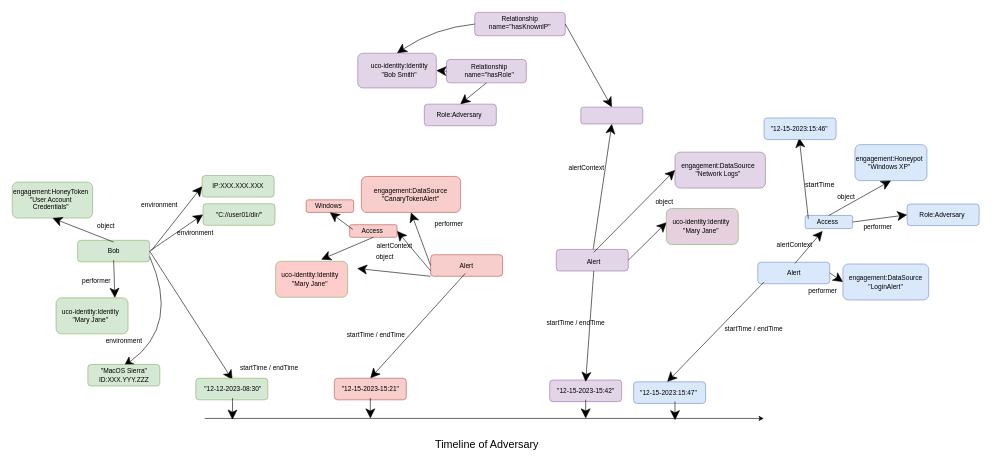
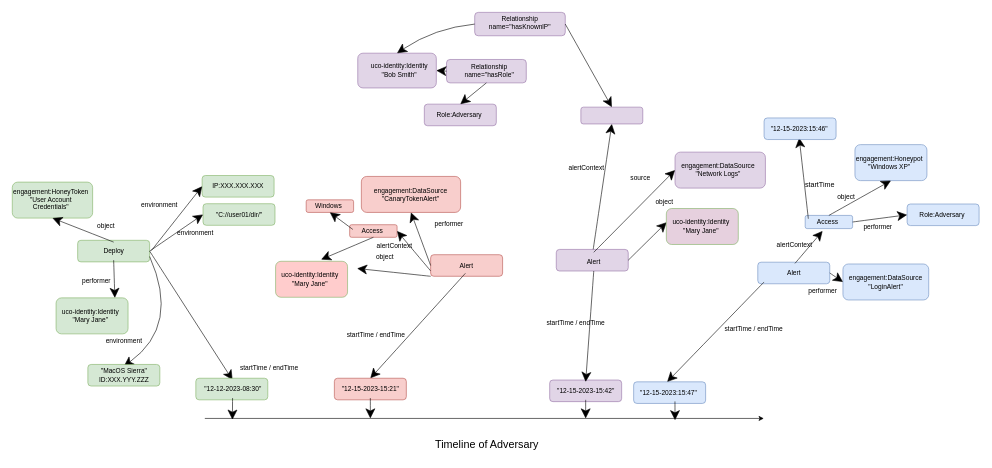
none -> (641, 178)
(114, 251) -> (114, 251)
